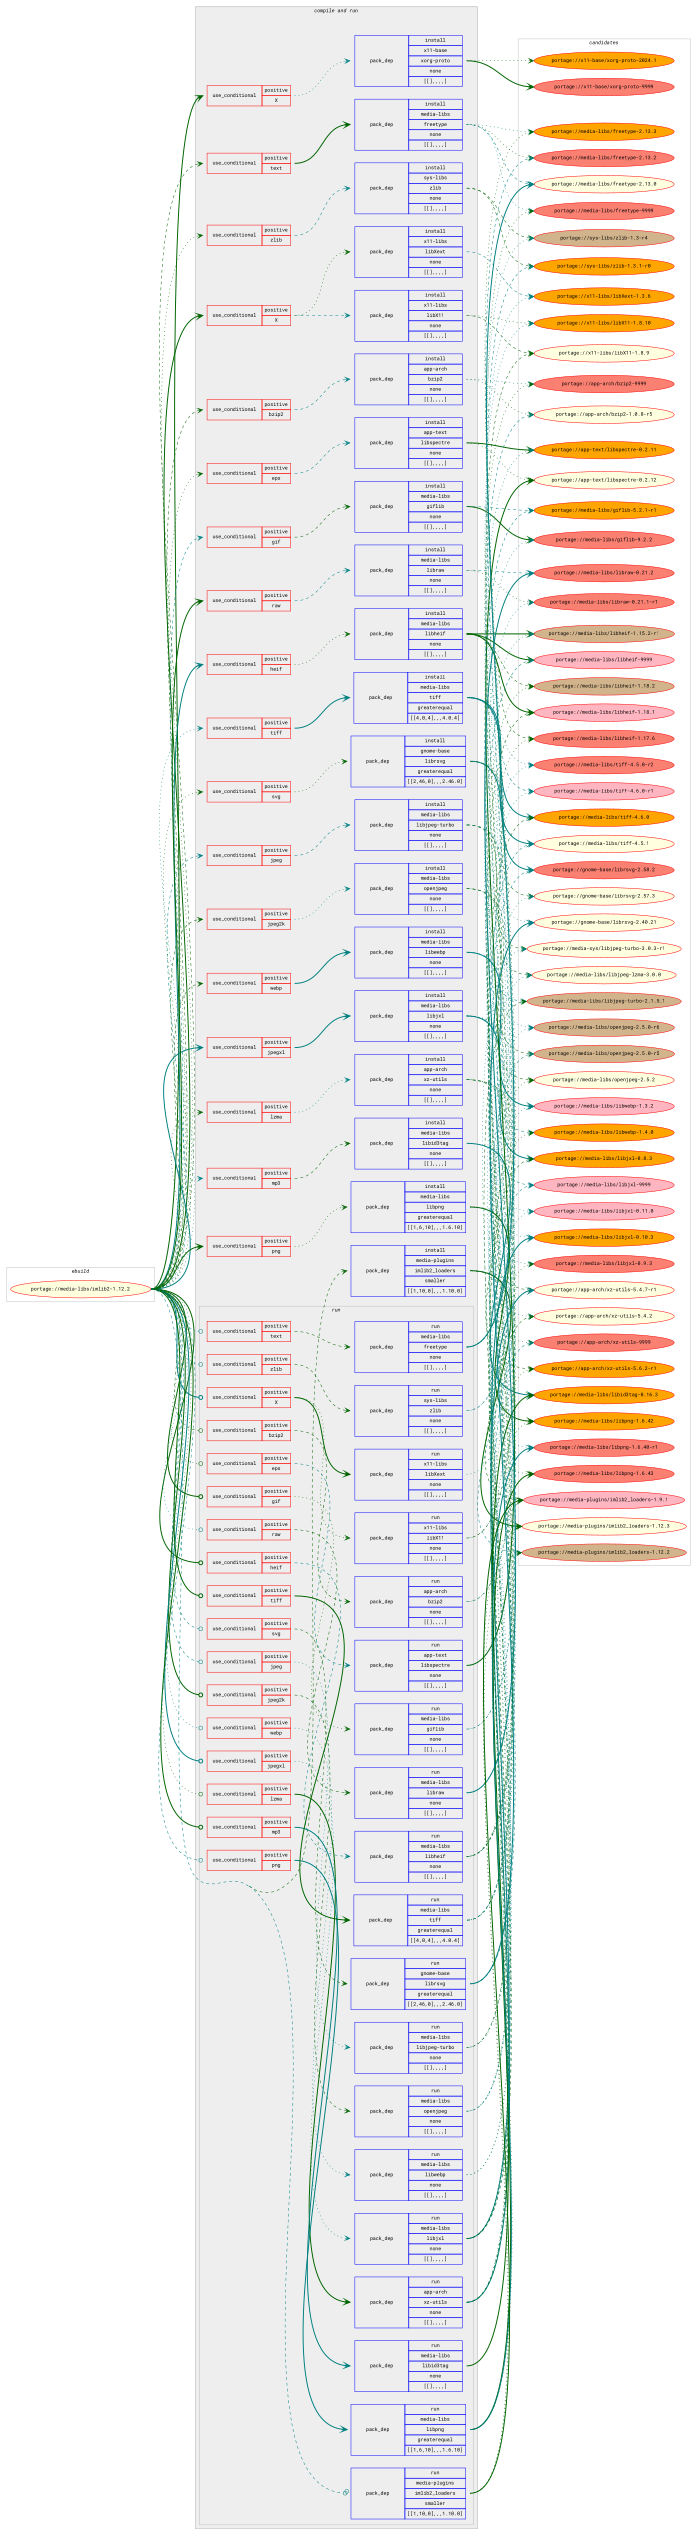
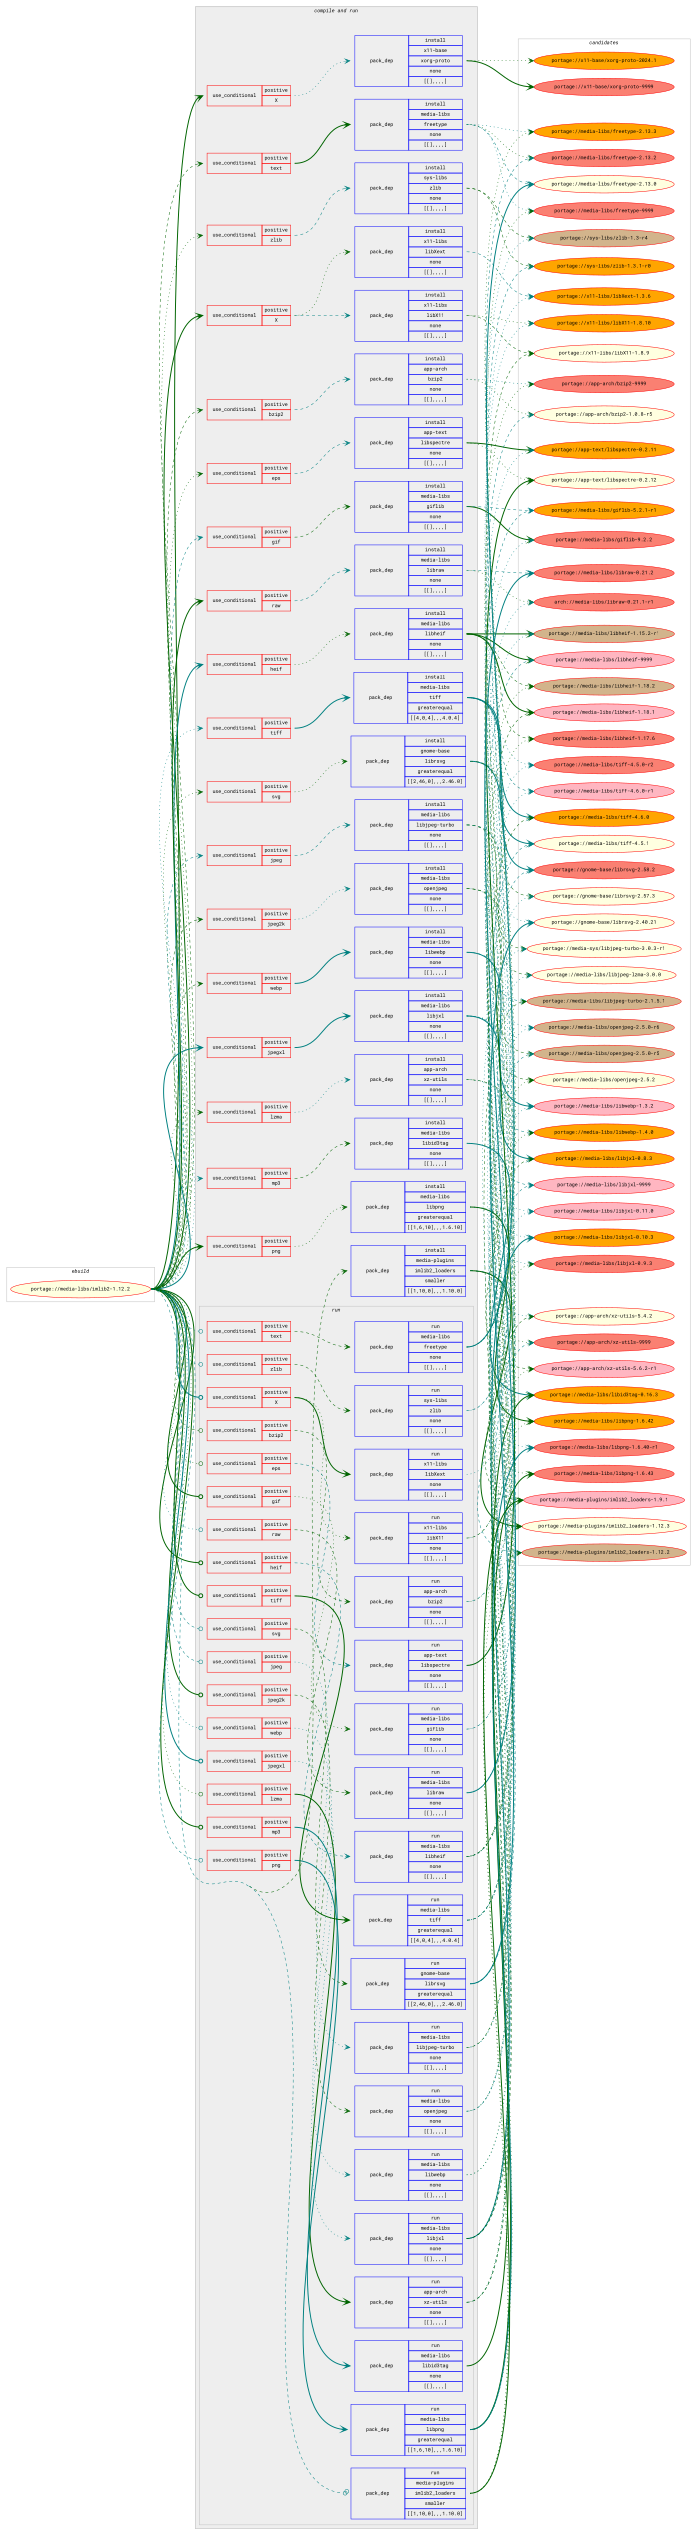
(604, 602) -> (604, 602)
(604, 1290) -> none
(604, 1369) -> (604, 1369)
